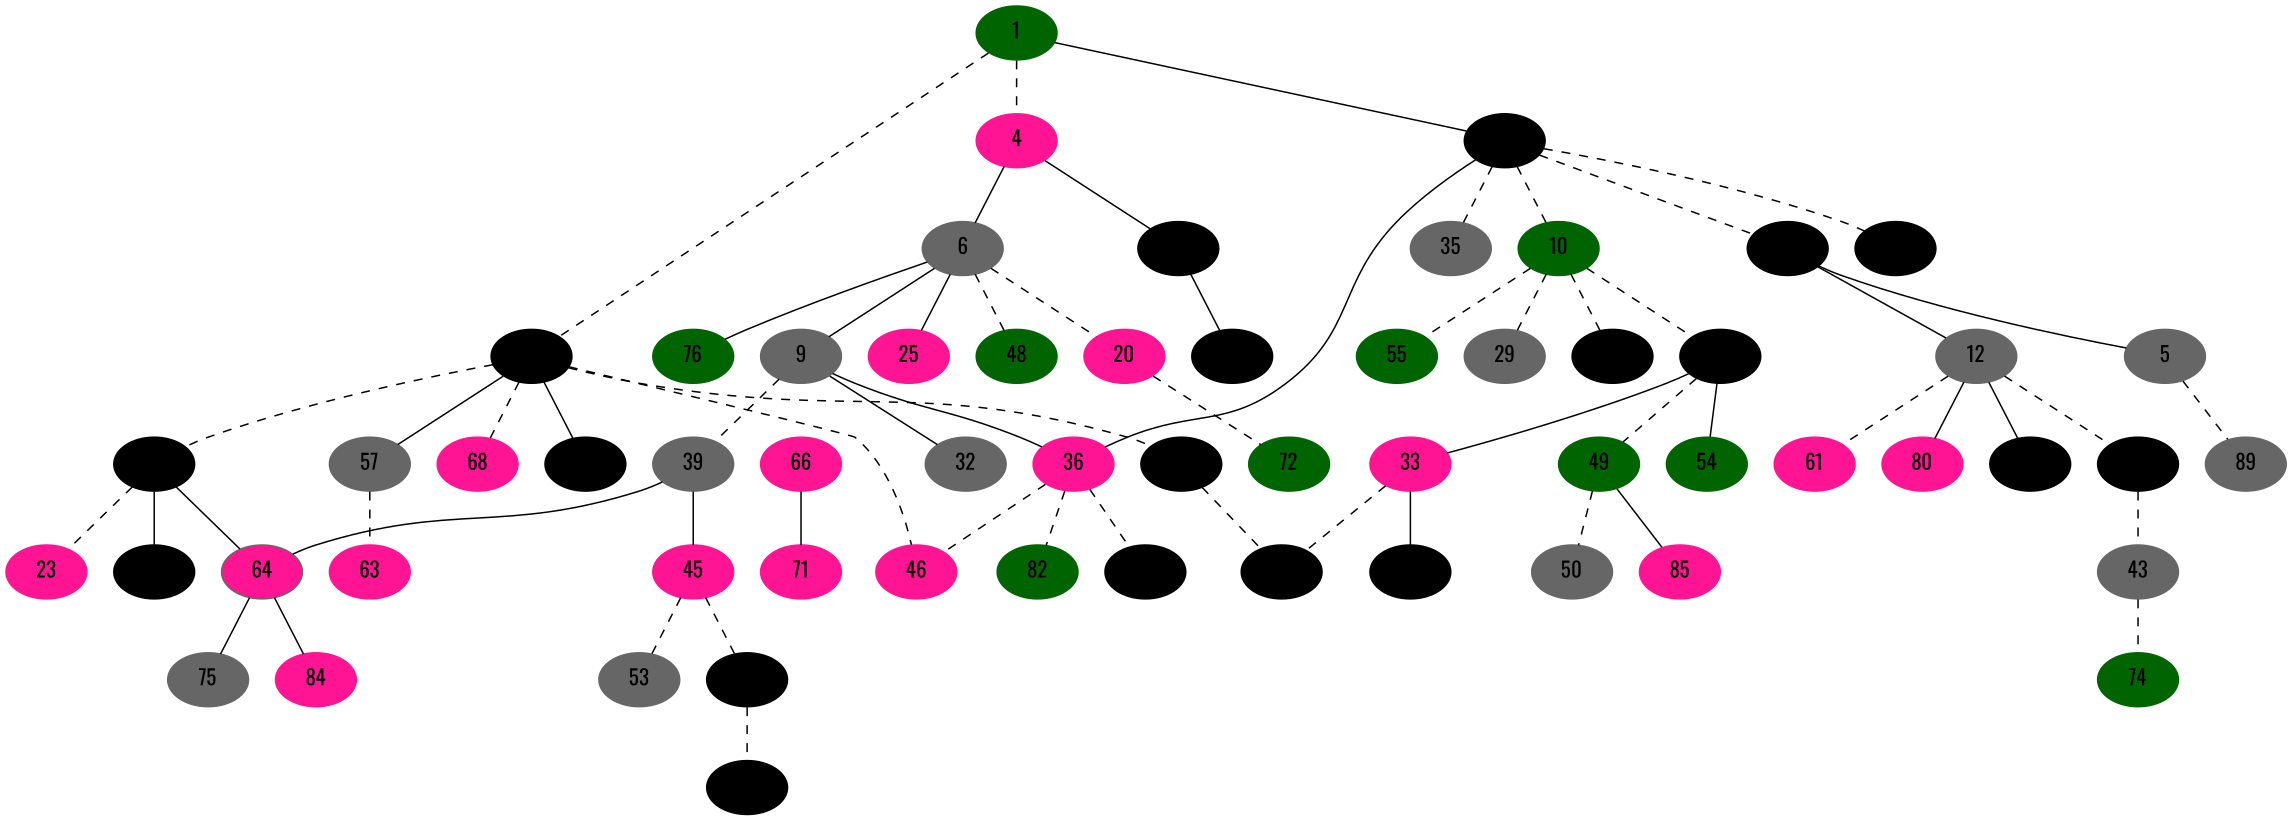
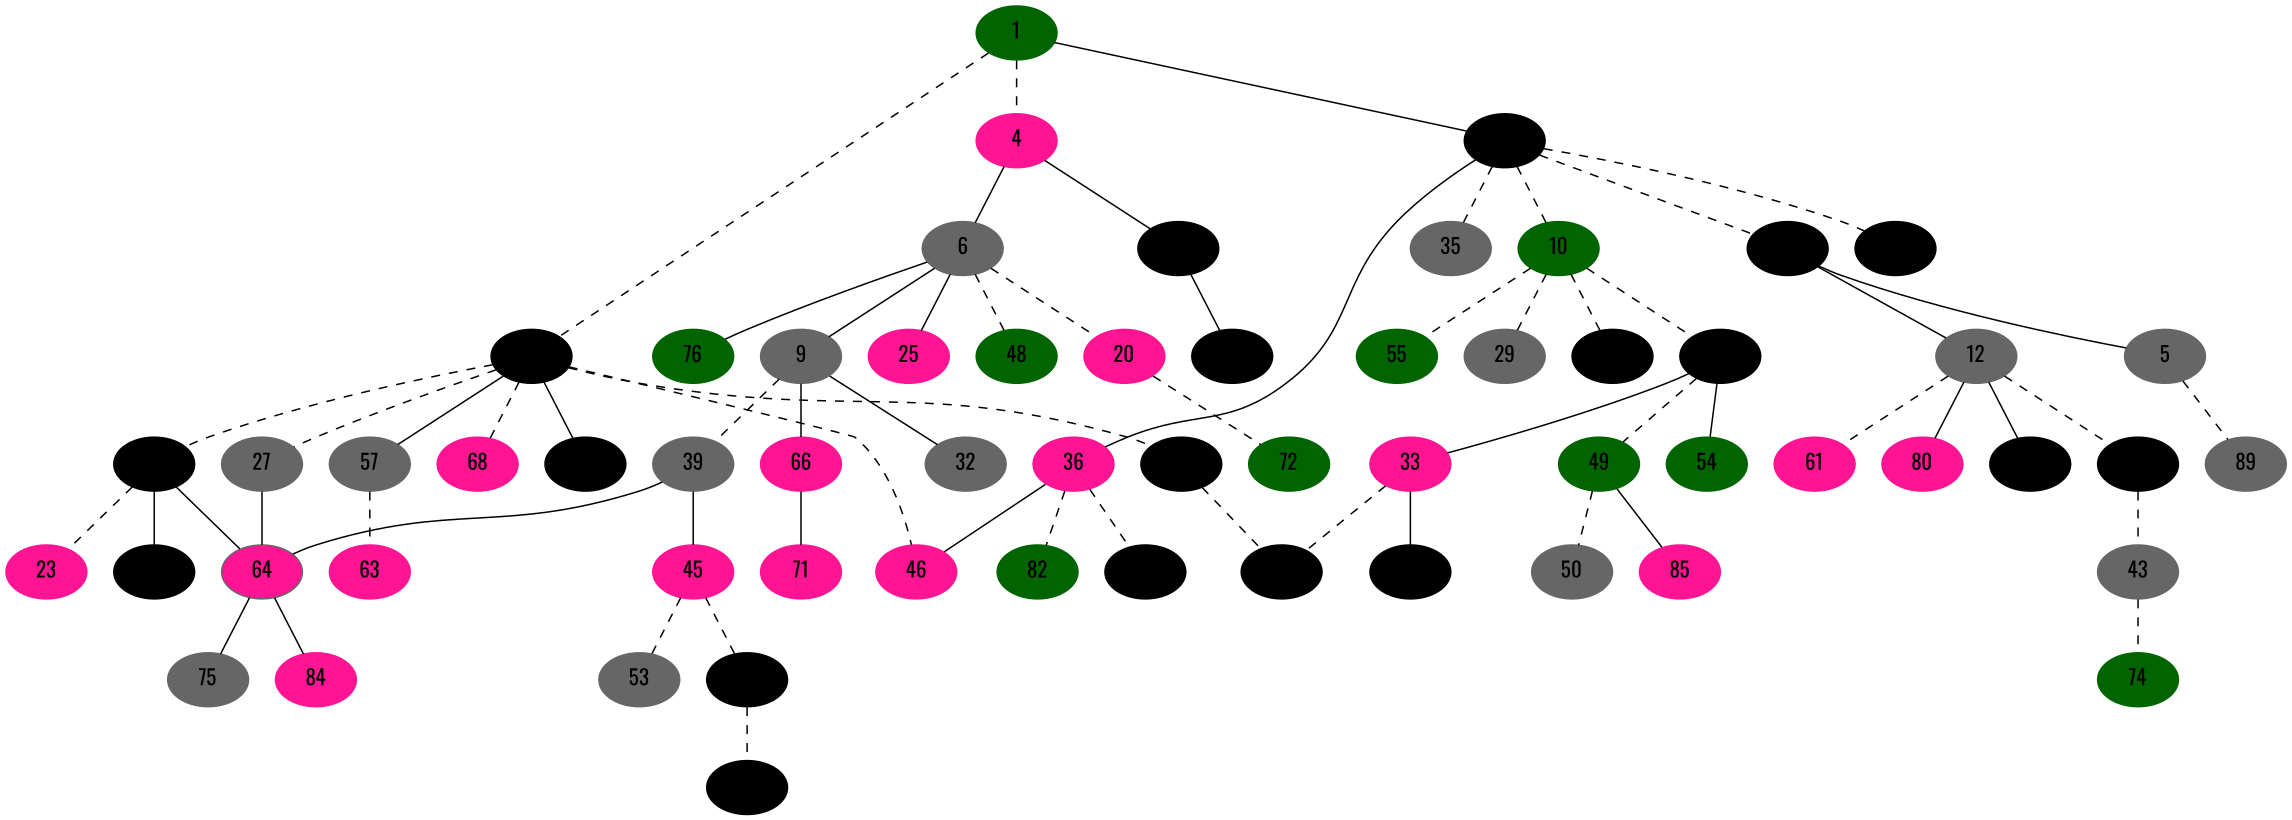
(953, 415) -> (801, 410)
none -> (262, 464)
(995, 518) -> (995, 518)
